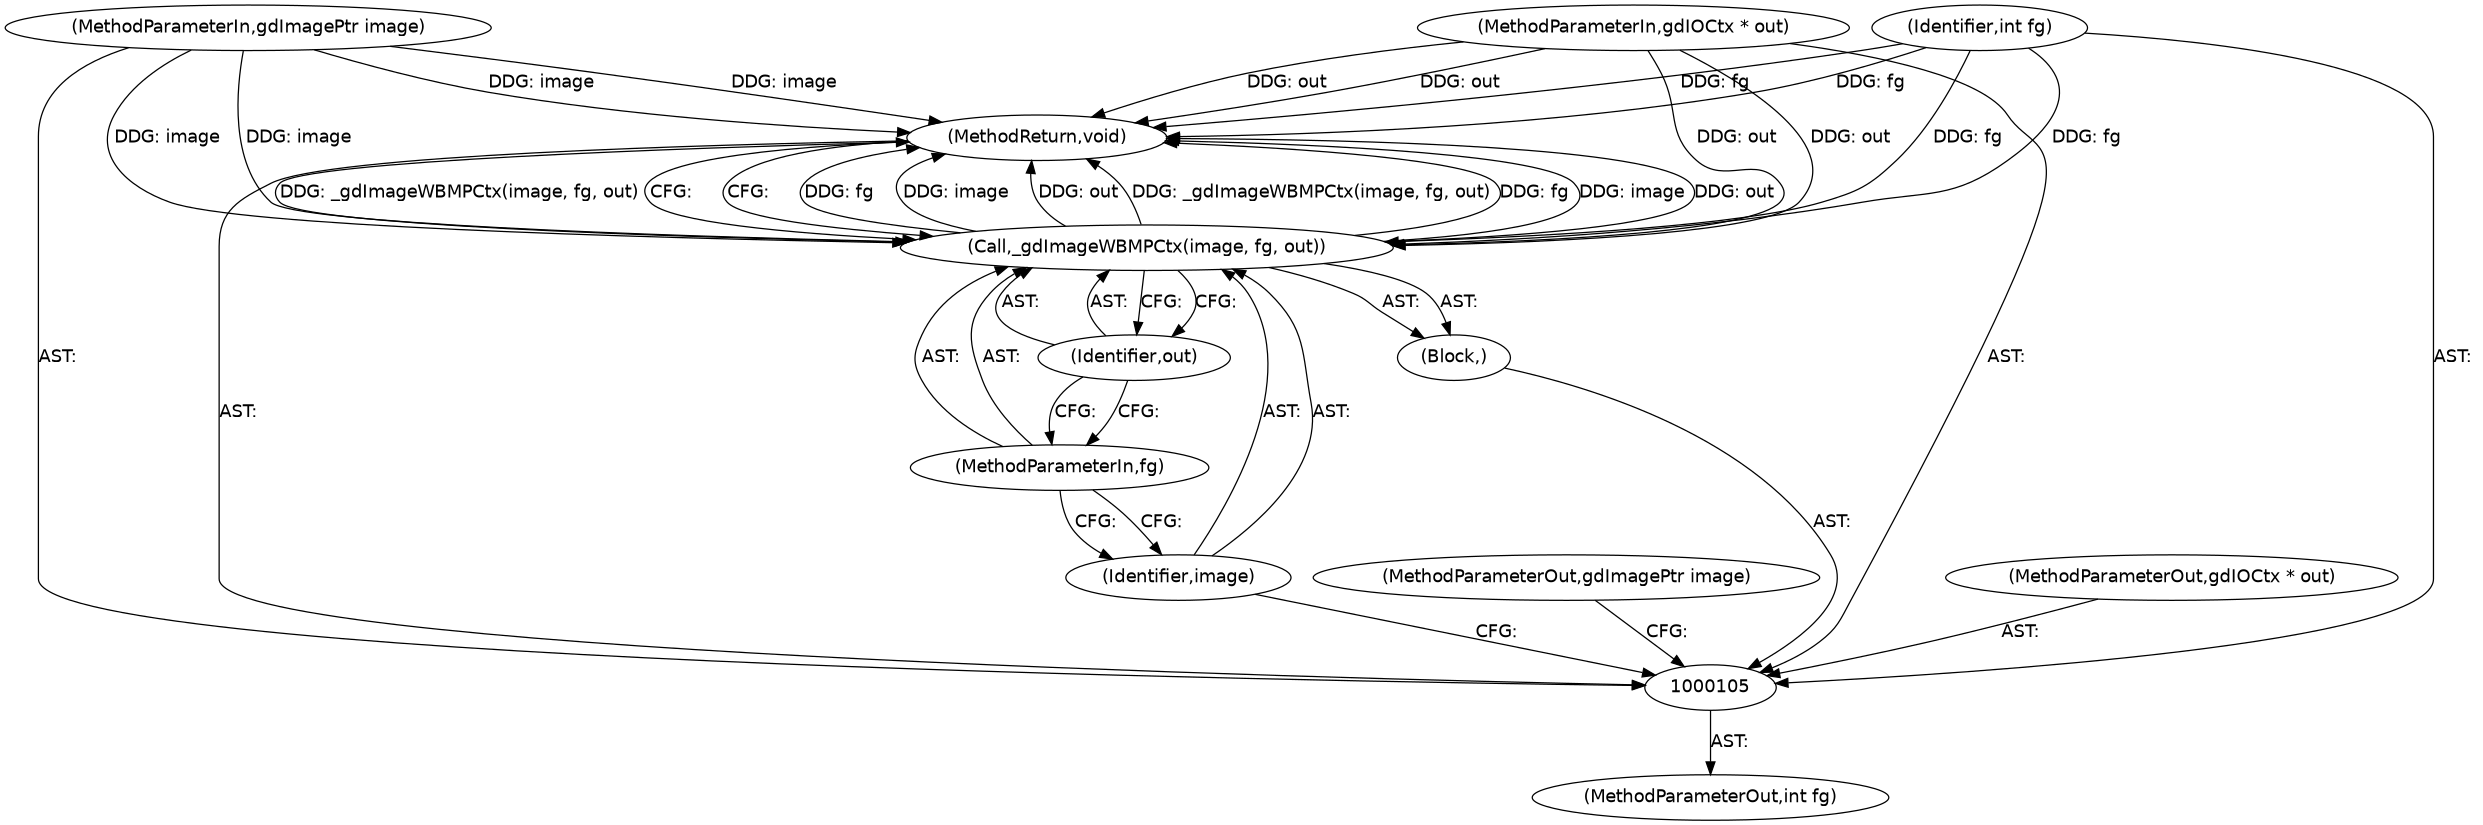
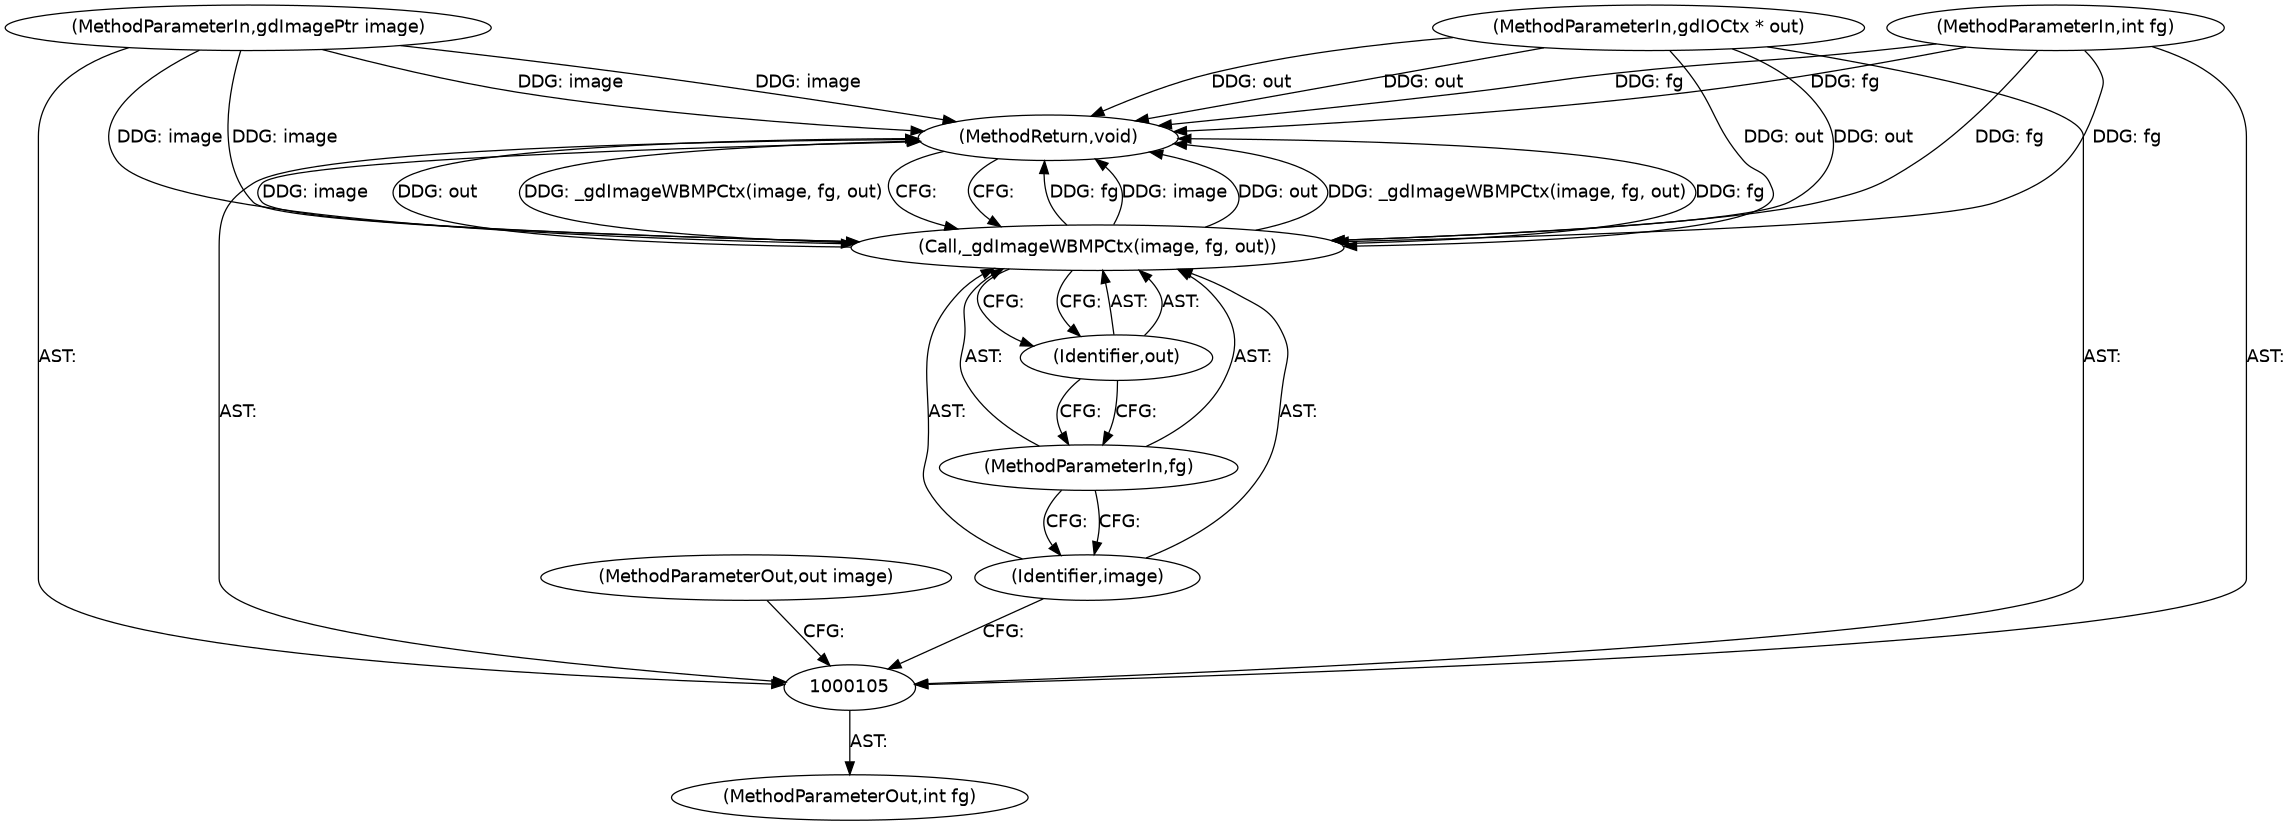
(1980, 28) -> (2056, 28)
(1454, 358) -> none
(1566, 578) -> (746, 578)
(2172, 578) -> none
